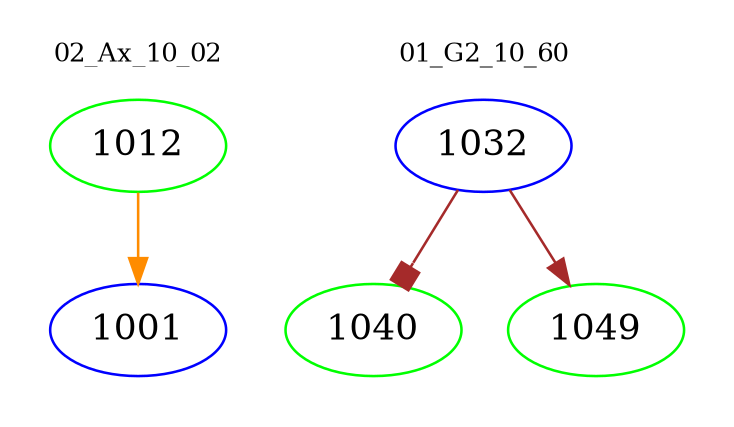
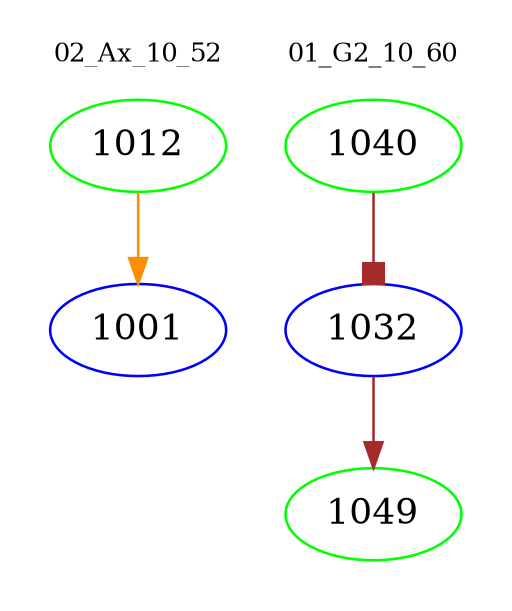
(138, 55) -> (138, 55)
(436, 226) -> (374, 225)
